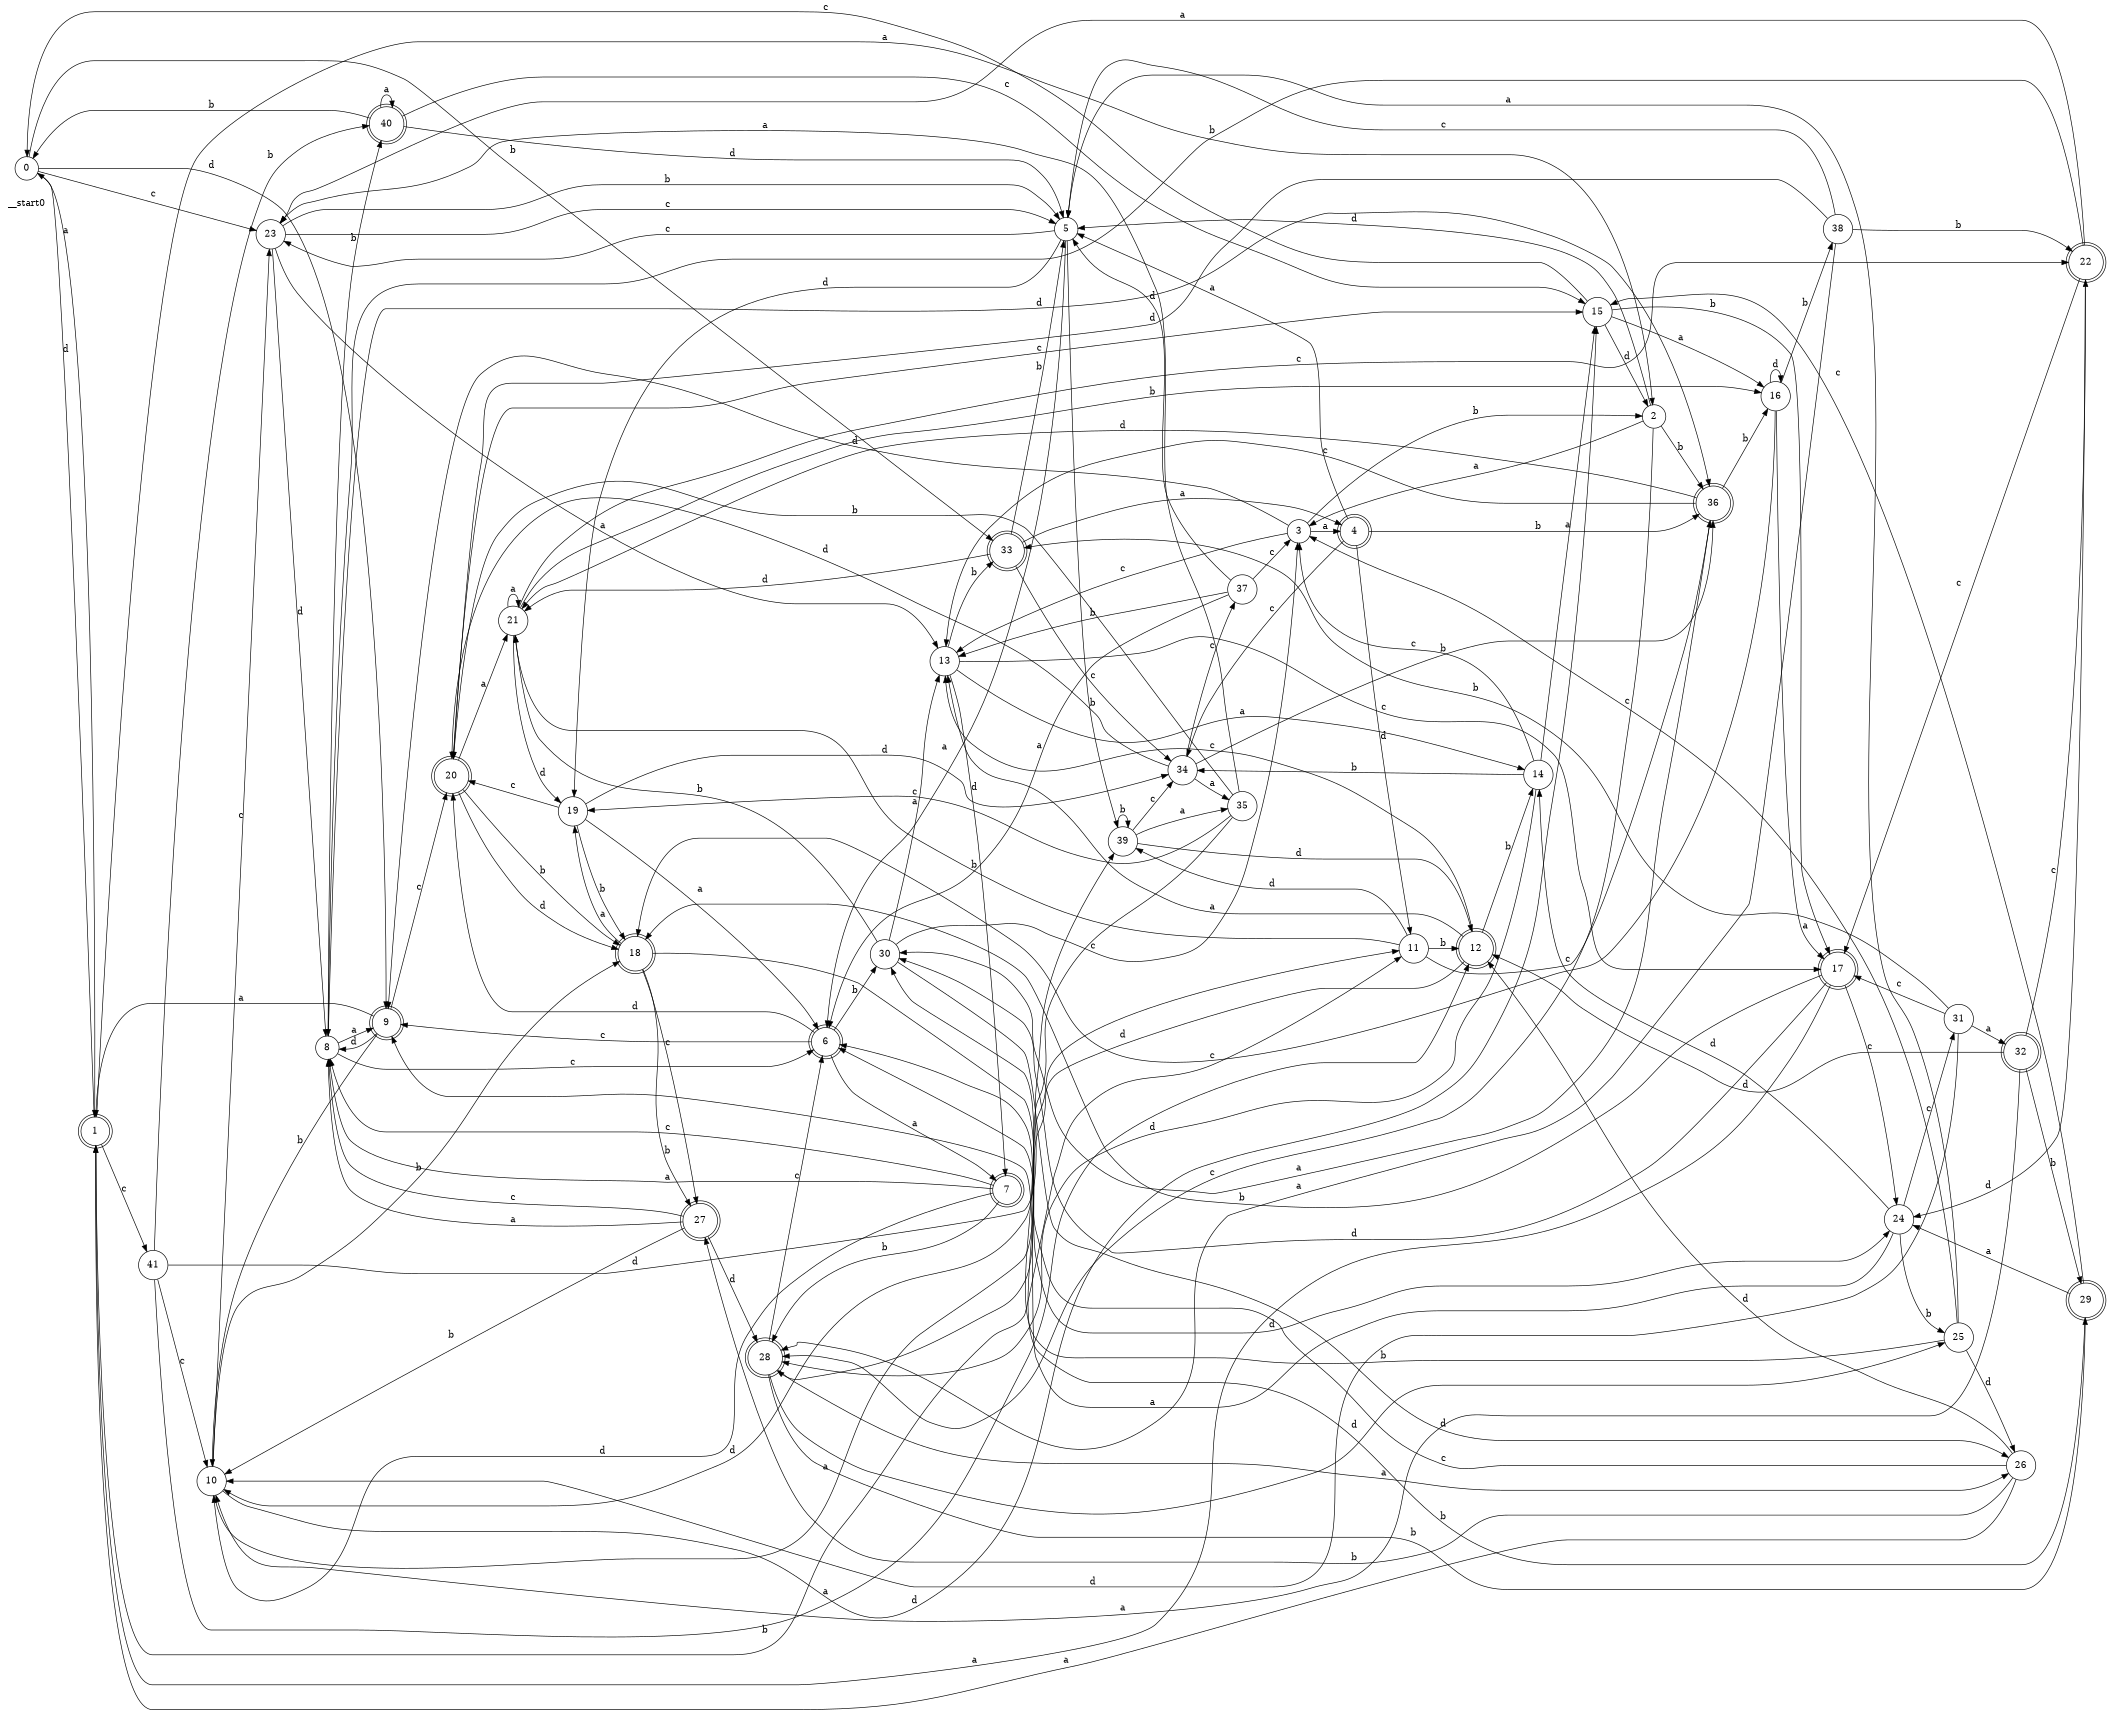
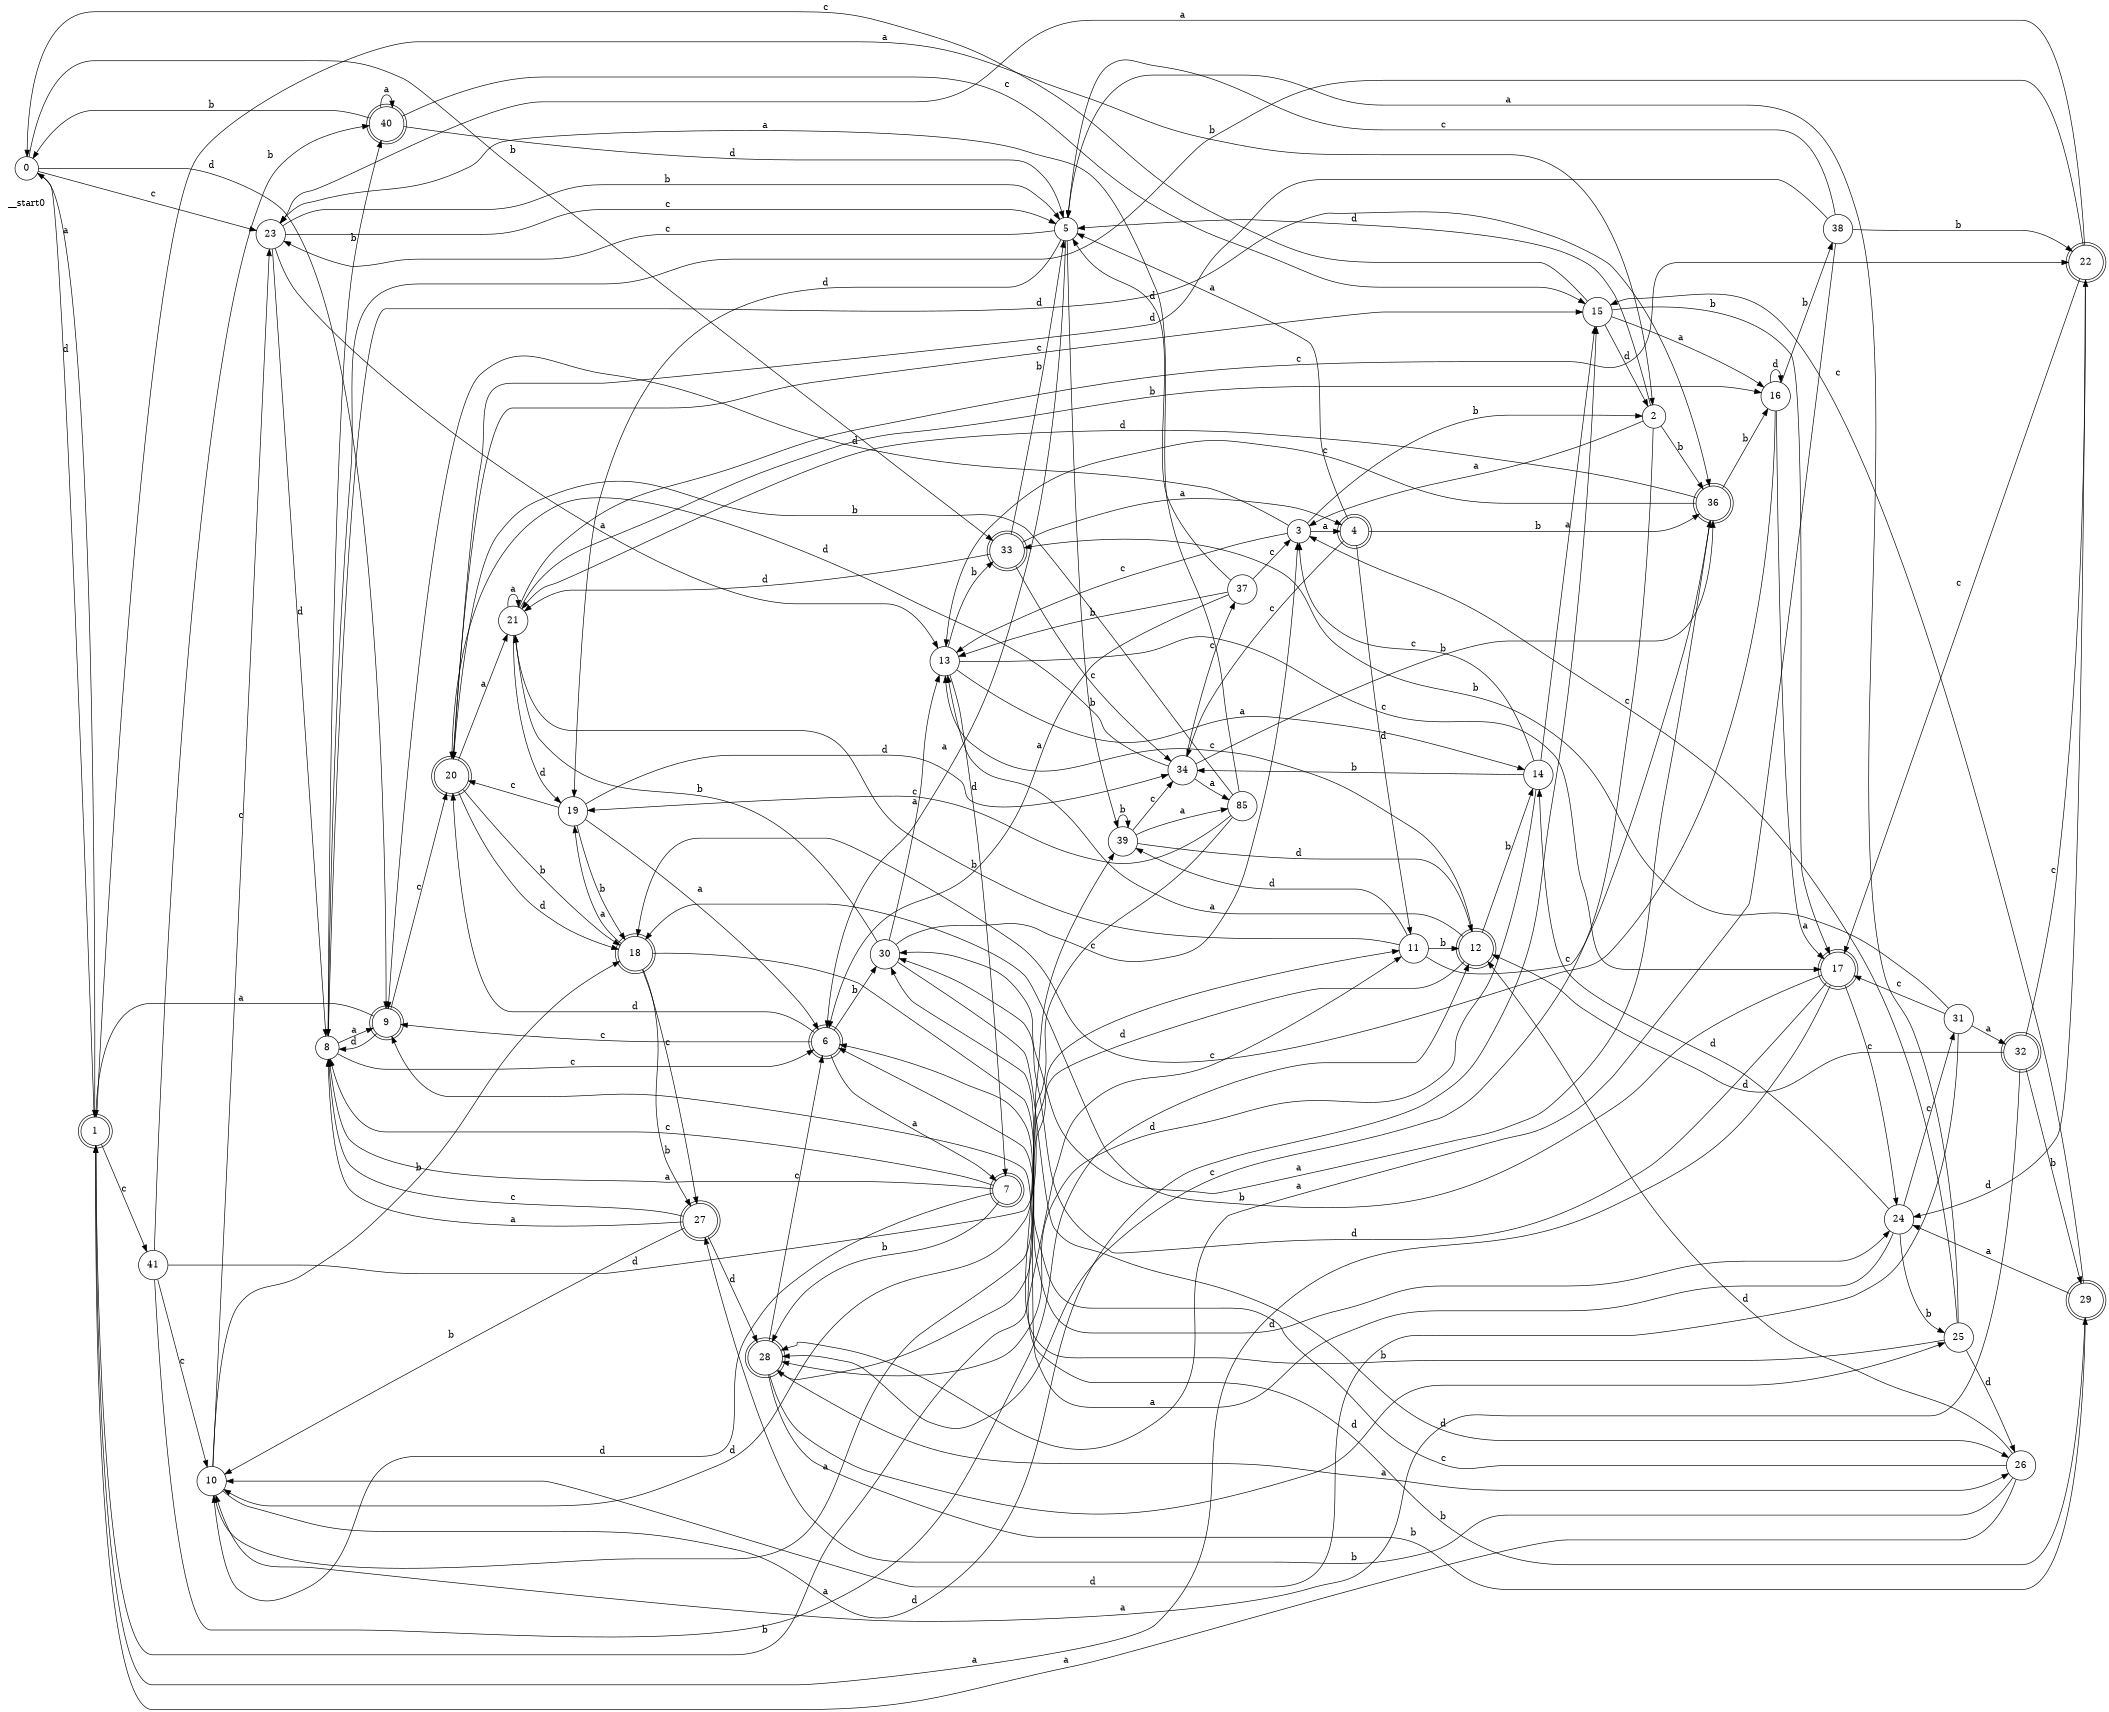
(1242, 806) -> (1242, 806)
(257, 1233) -> none
